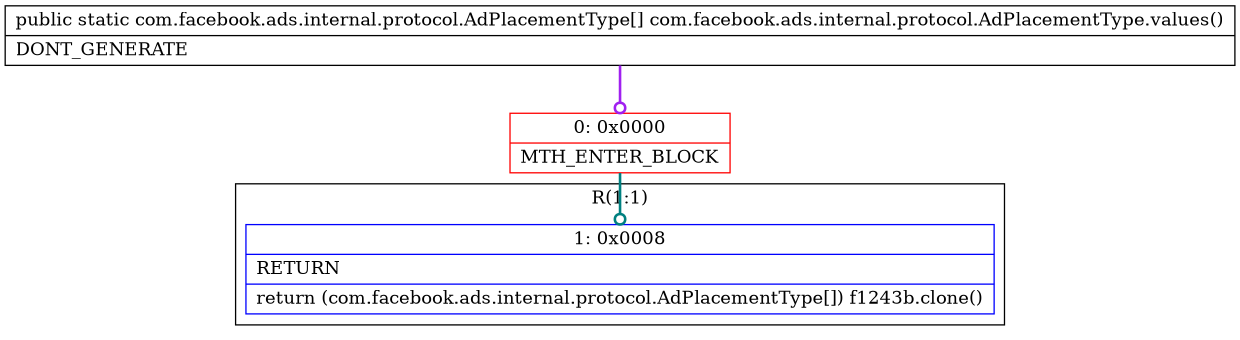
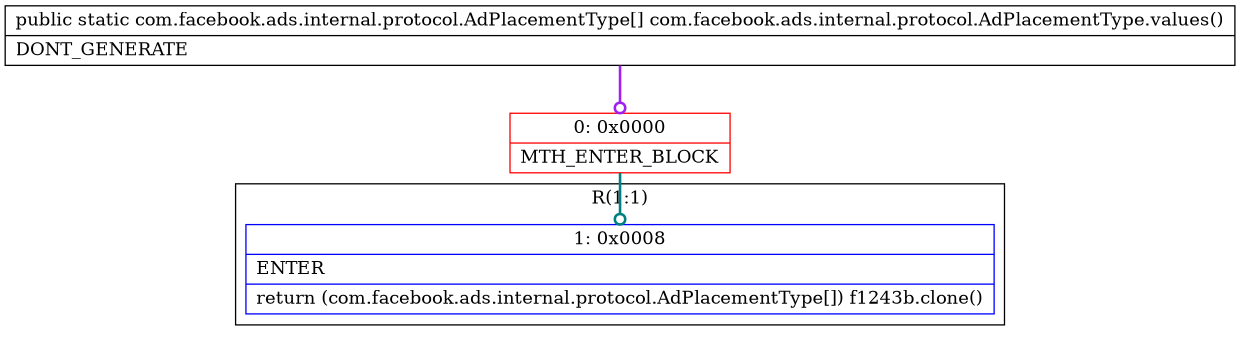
(298, 269) -> (291, 269)
